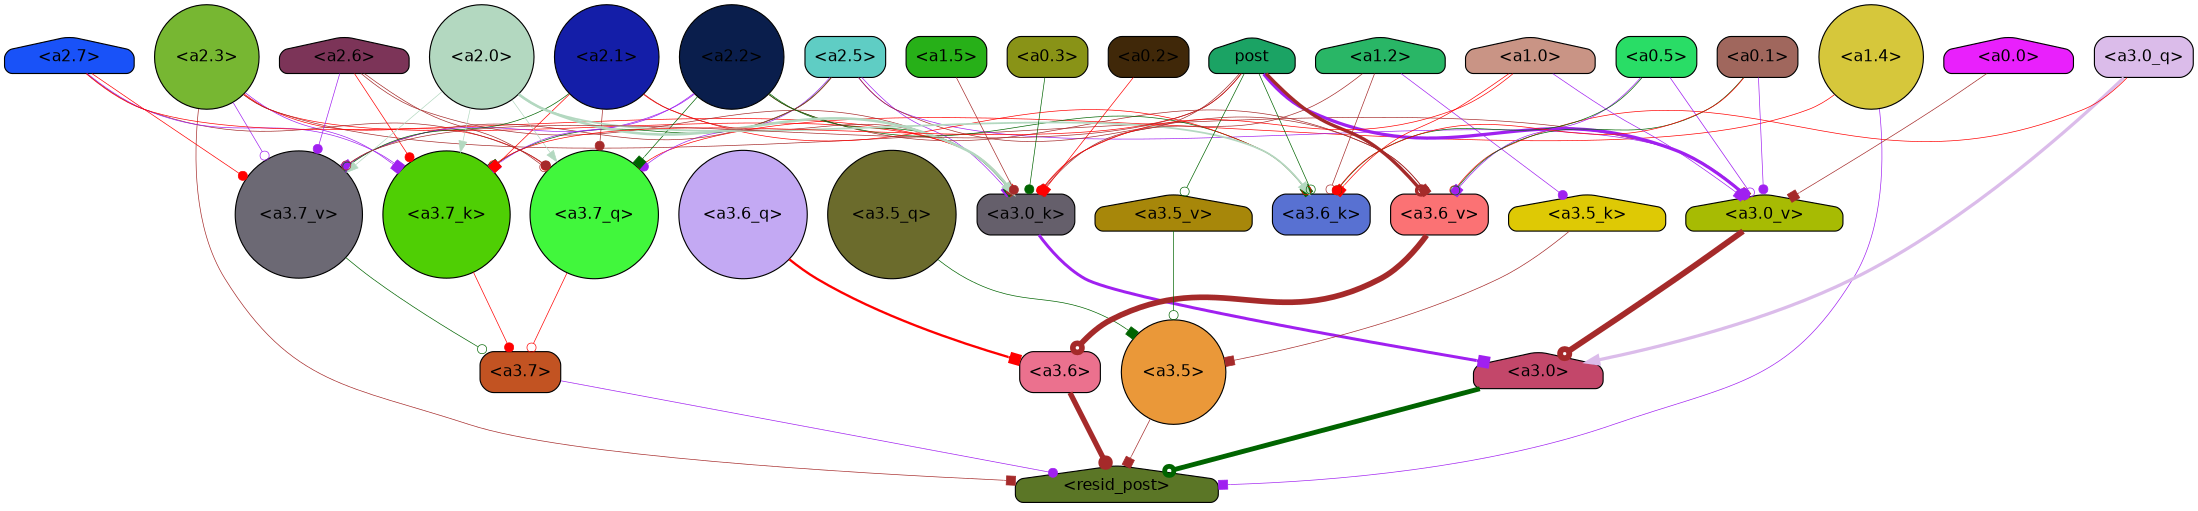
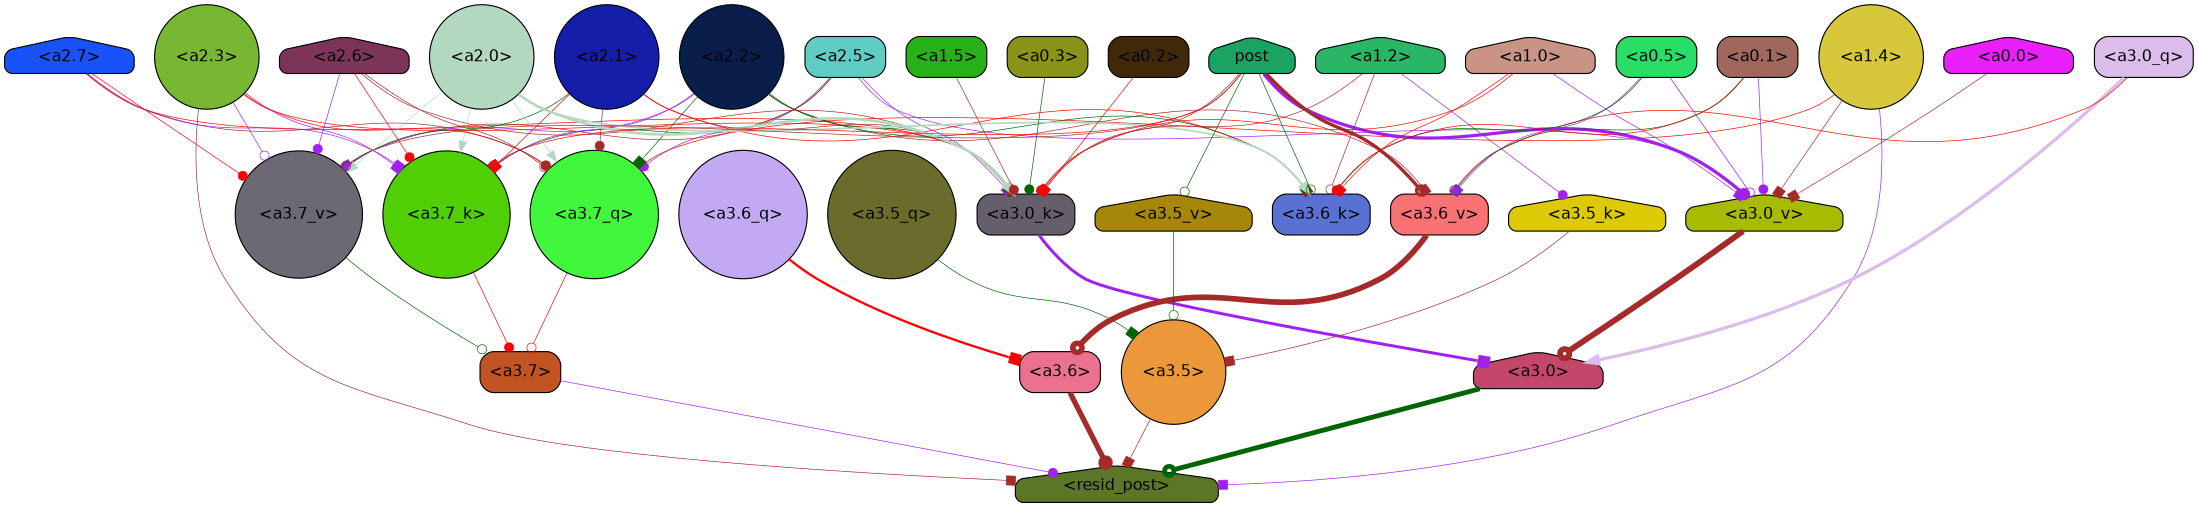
(1141, 129) -> none
(767, 144) -> (1812, 144)
